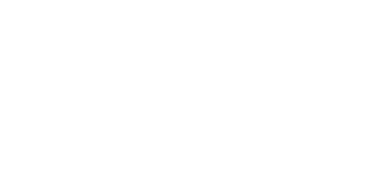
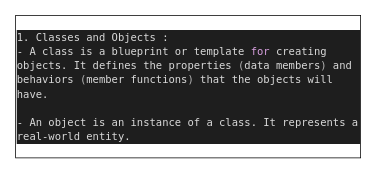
none -> (188, 87)
